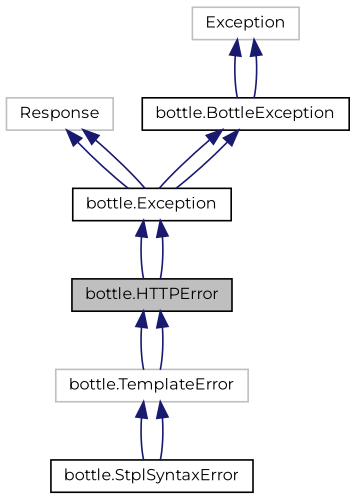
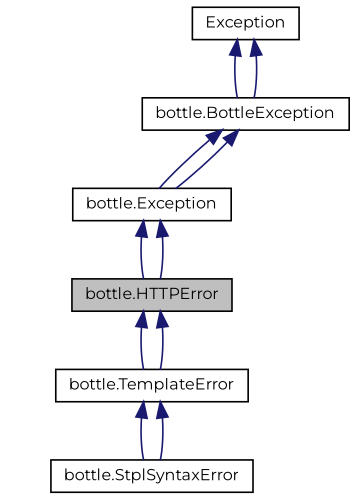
(246, 23) -> (246, 23)
(60, 114) -> none
(152, 386) -> (152, 386)
